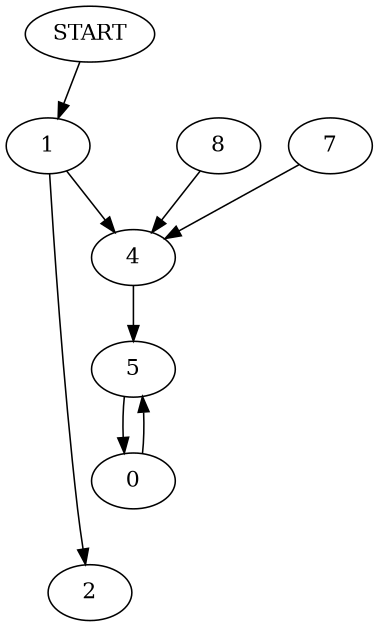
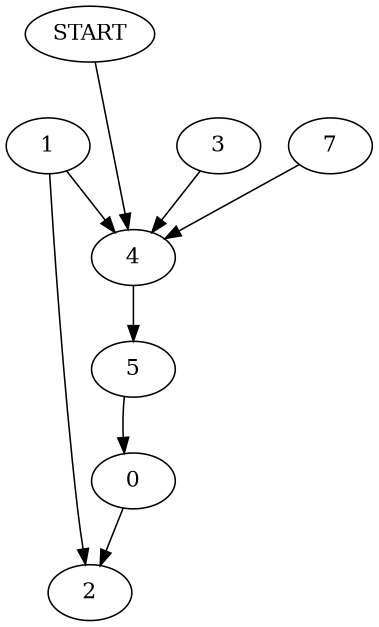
(72, 83) -> (110, 138)
(219, 146) -> (219, 146)
(144, 433) -> (115, 530)
